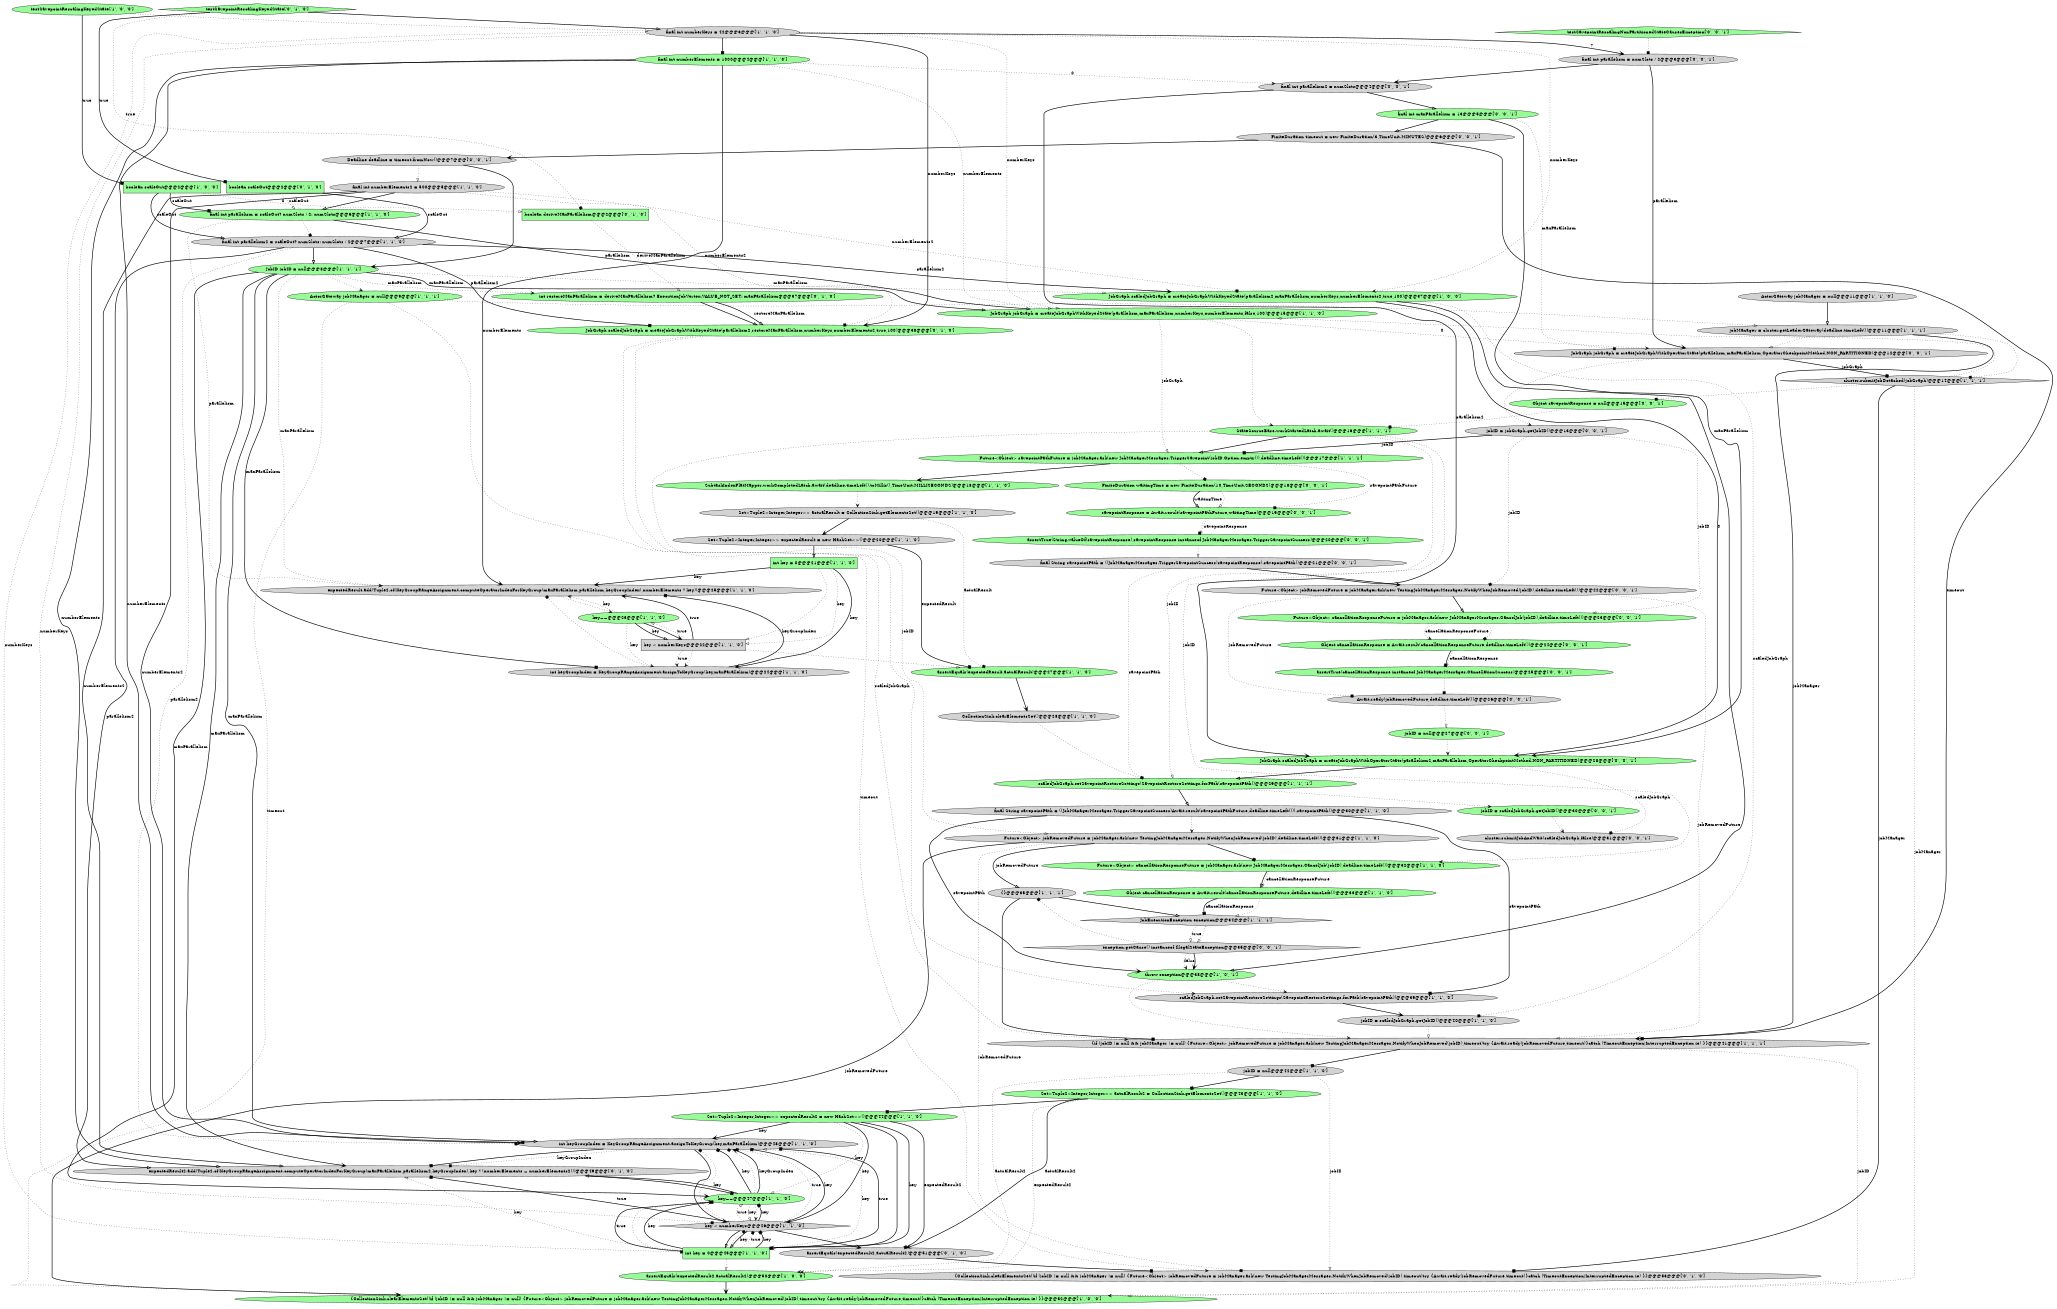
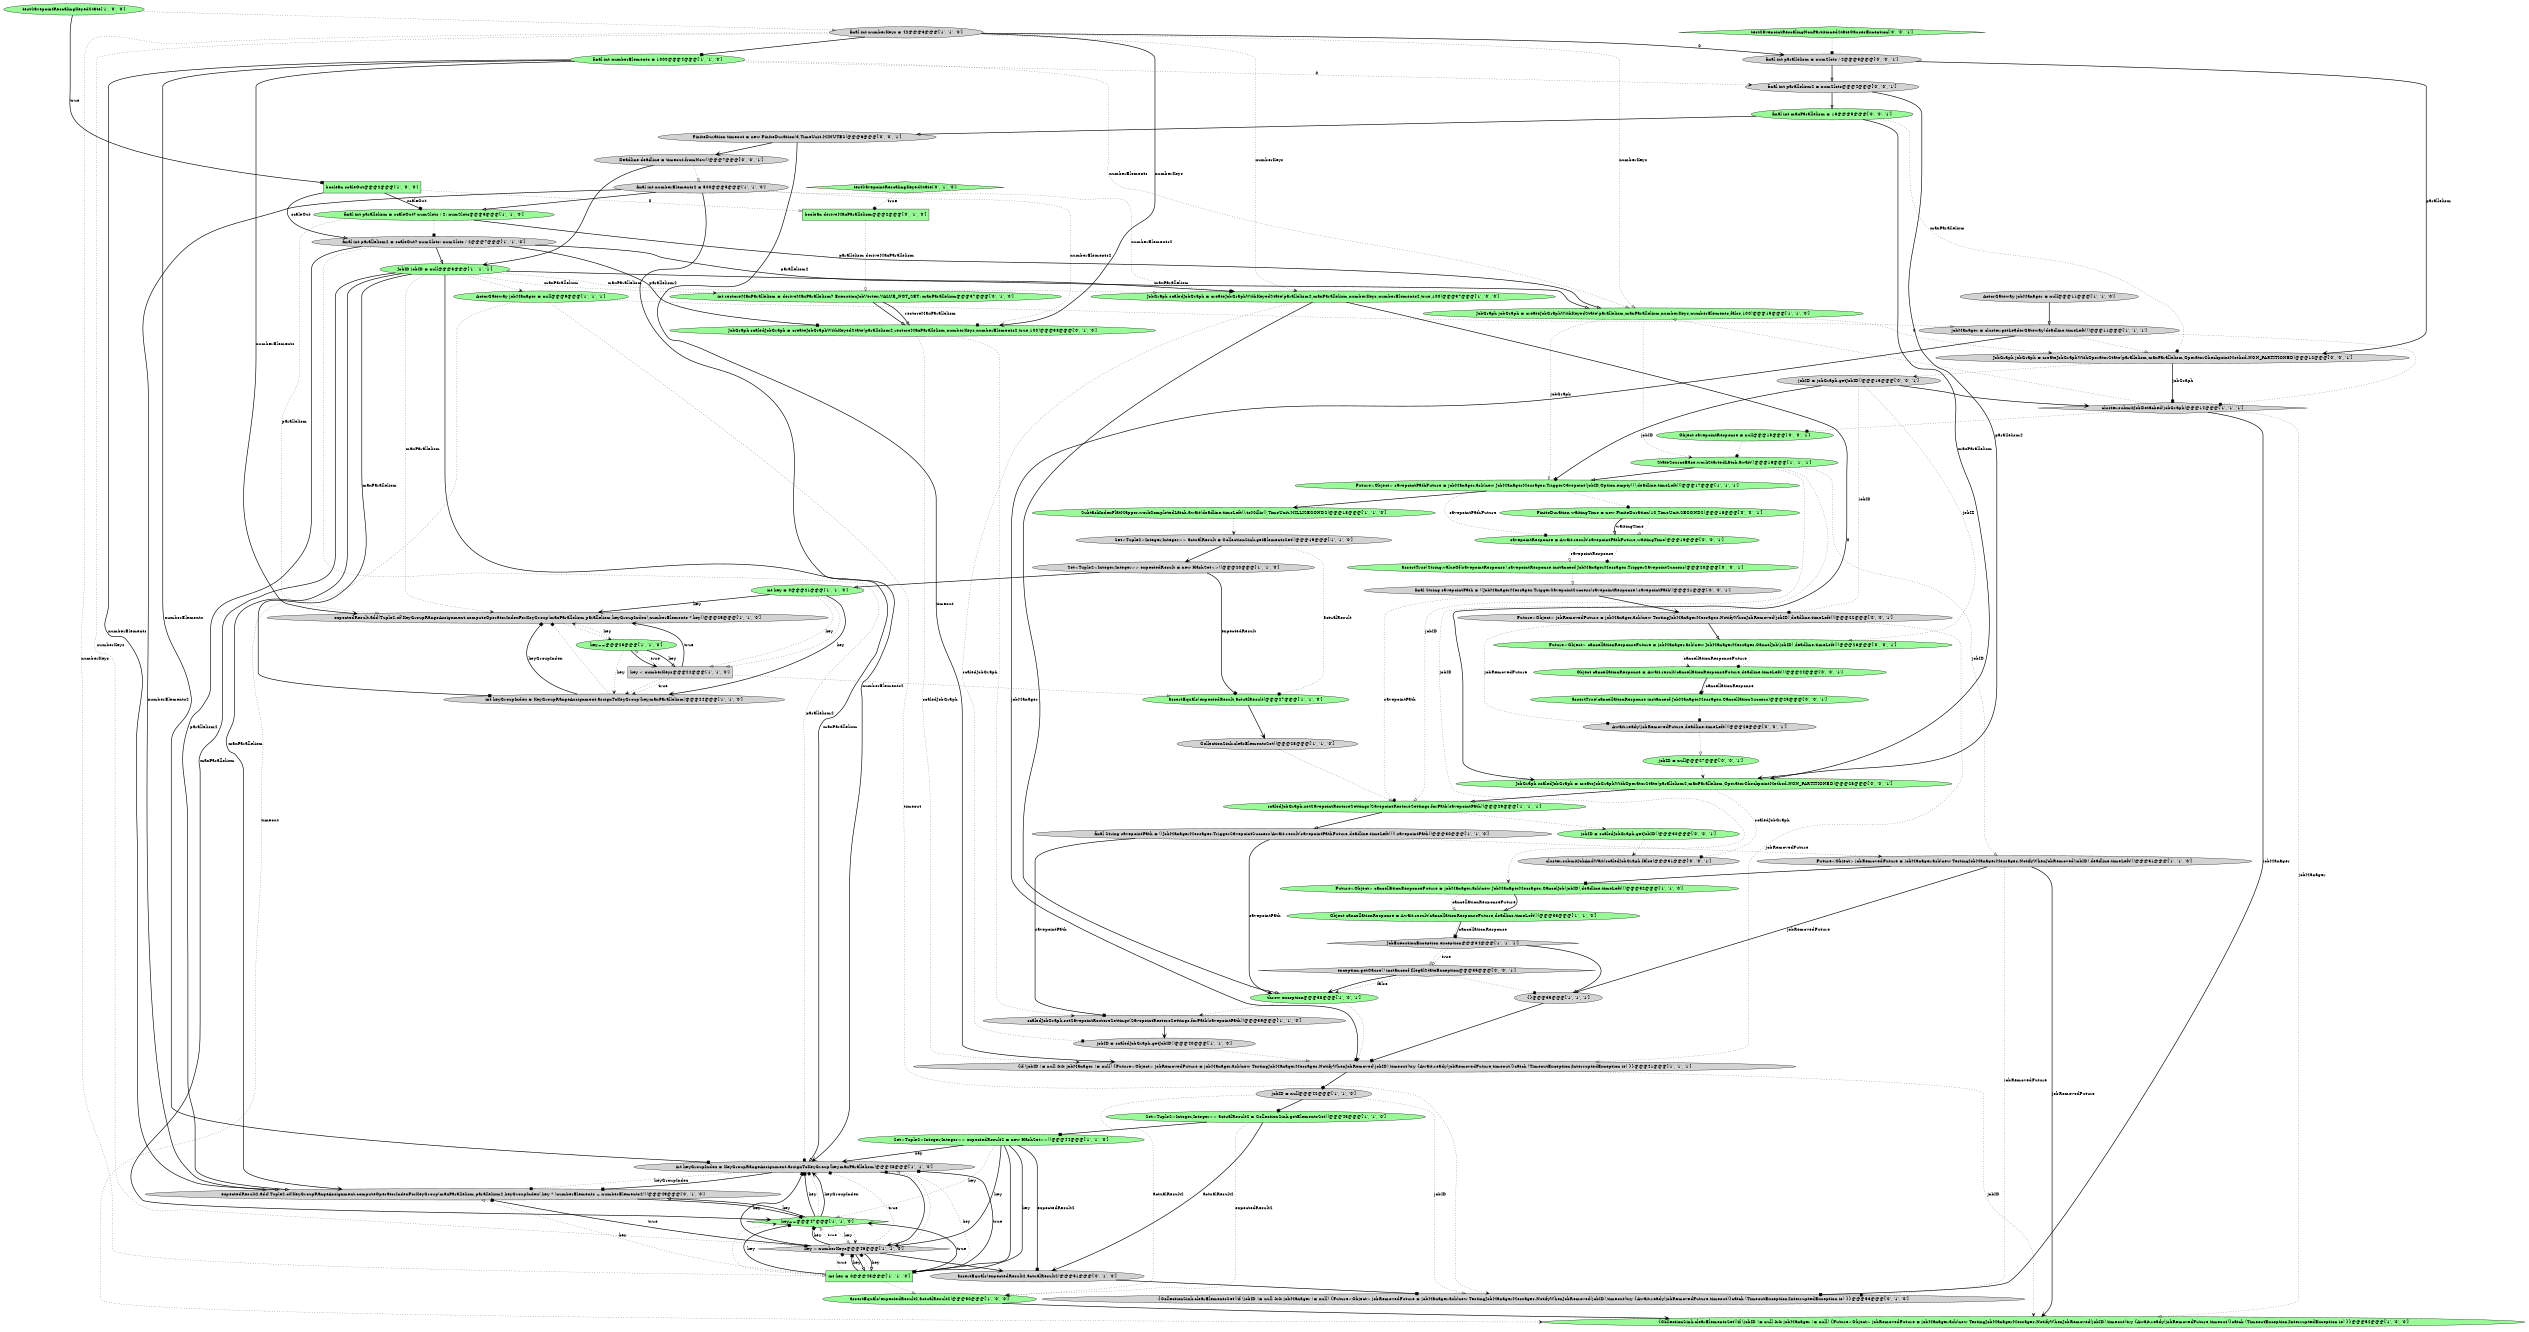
(483, 21) -> none
(1592, 46) -> (1700, 46)
(1498, 73) -> (1832, 72)
(275, 187) -> none
none -> (1992, 399)
(814, 563) -> (808, 590)
(4, 685) -> (81, 632)
(1118, 906) -> (1583, 956)
(754, 1199) -> (818, 1222)
